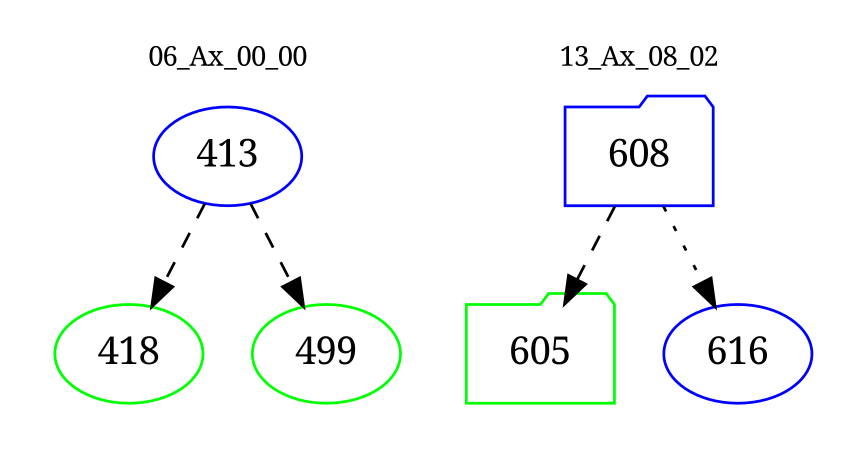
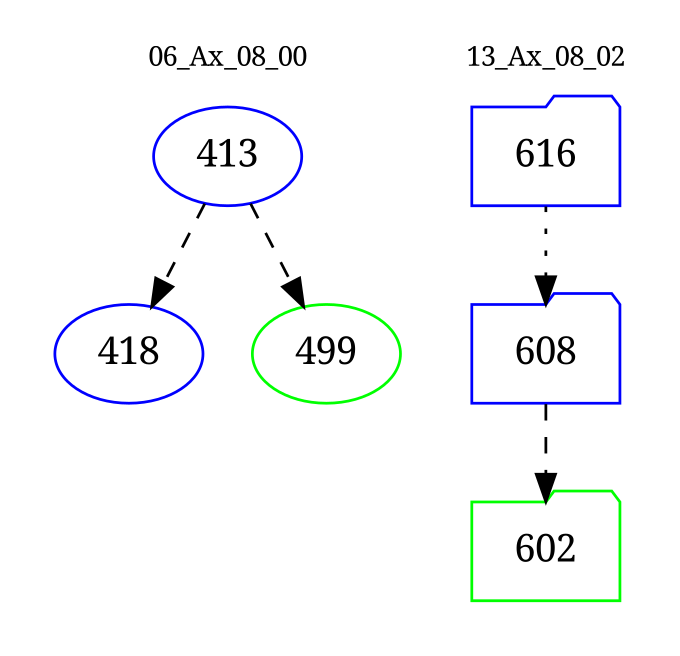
(228, 59) -> (228, 59)
(683, 244) -> (546, 242)
(129, 354) -> (129, 354)
(540, 354) -> (546, 551)
(738, 354) -> (546, 156)
